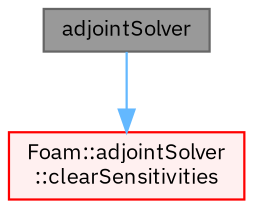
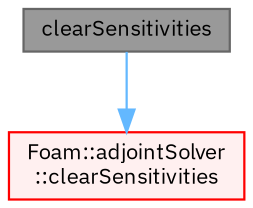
(127, 30) -> (127, 30)
